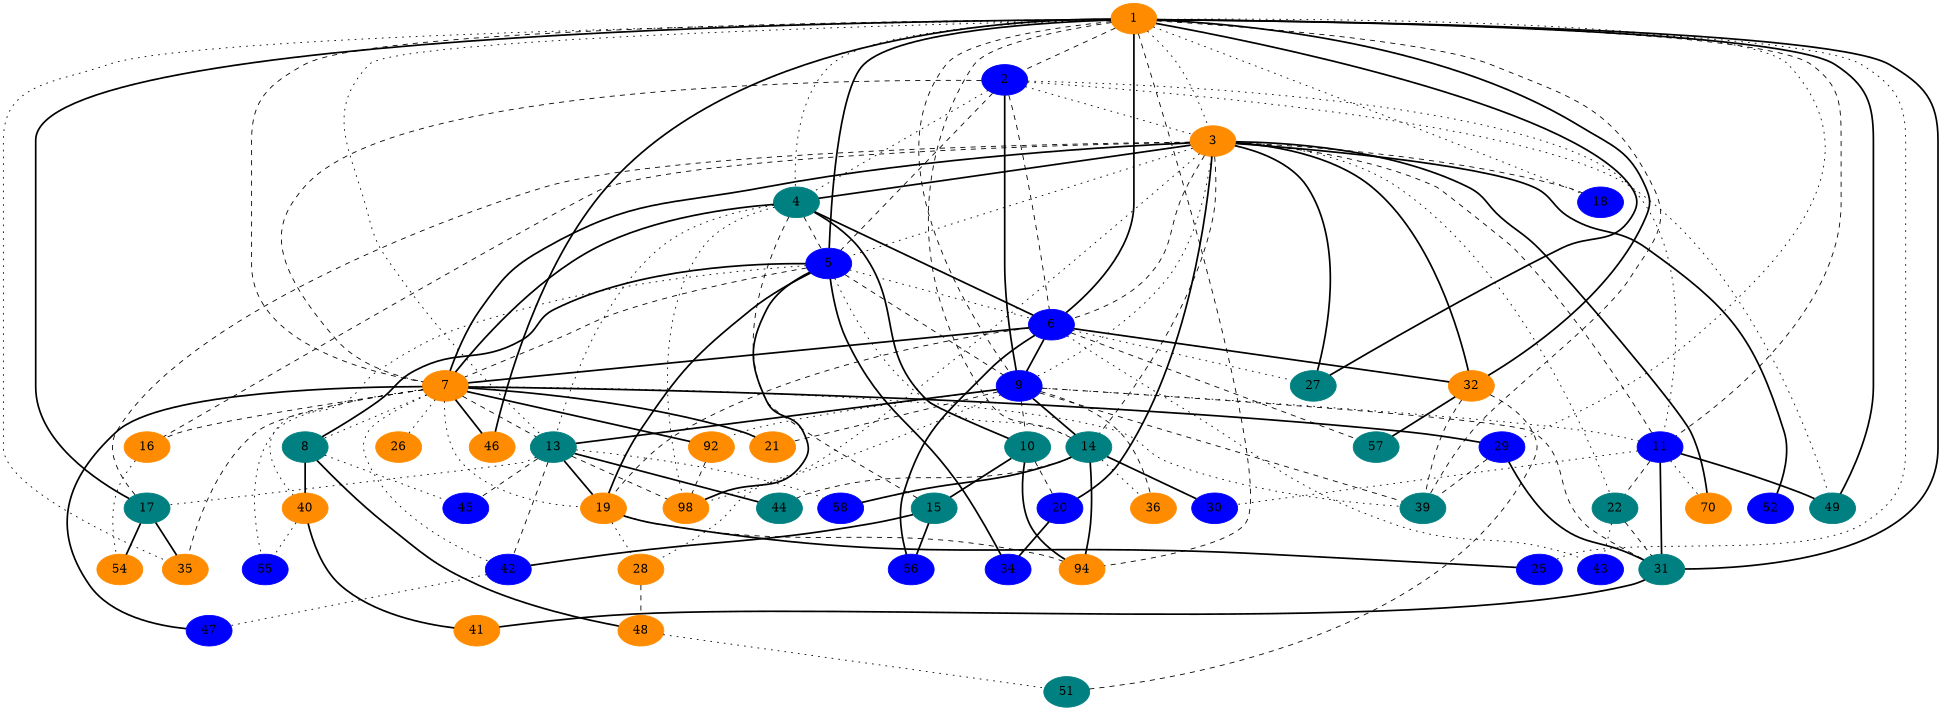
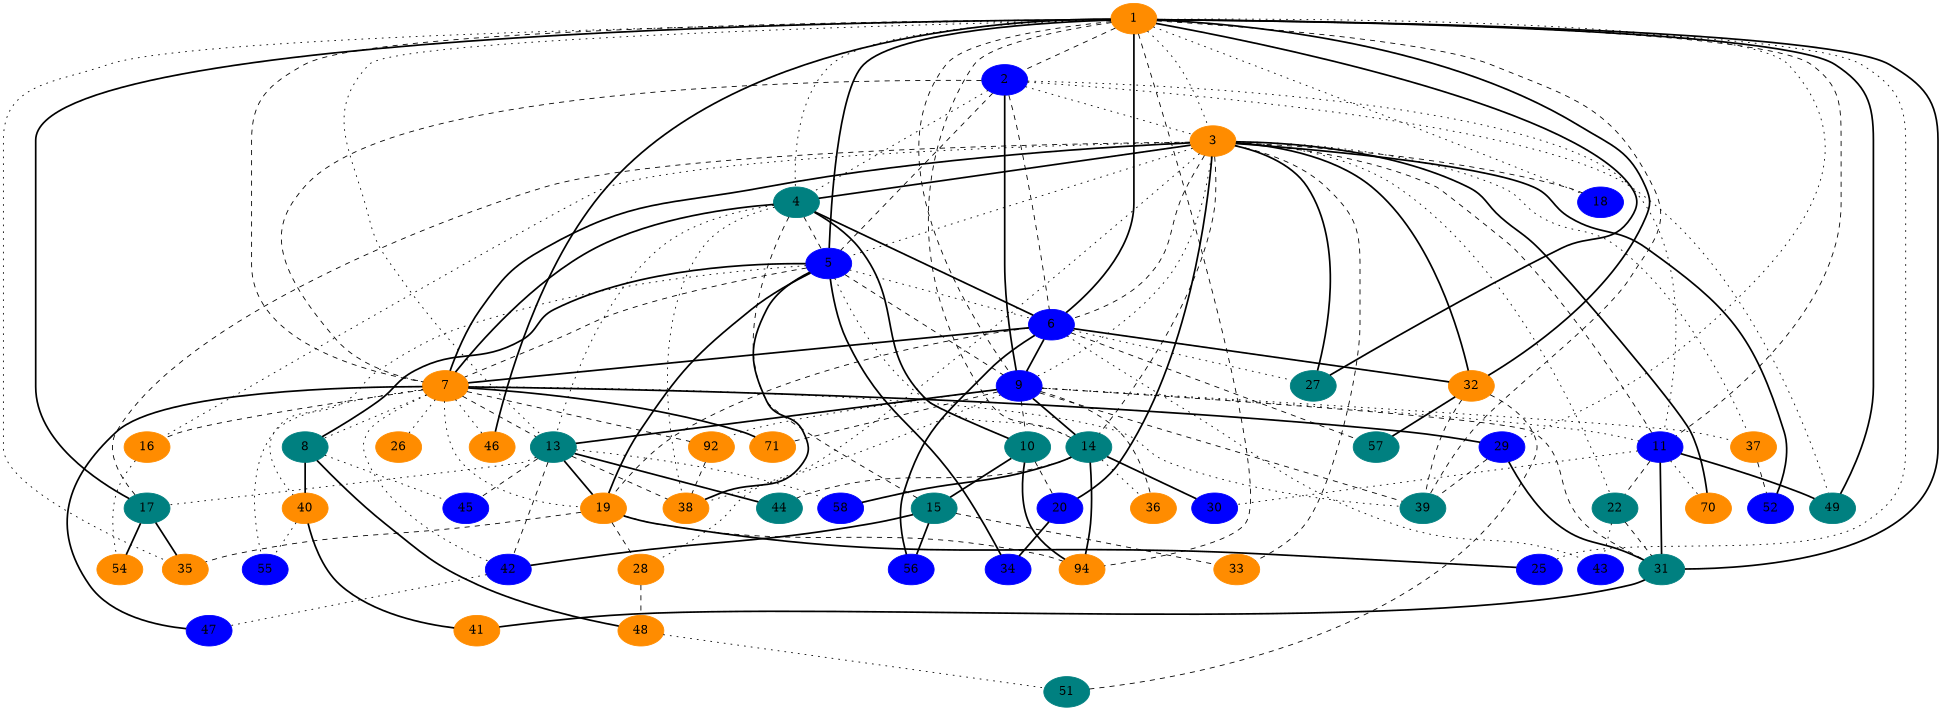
(645, 179) -> (645, 179)
(469, 417) -> (469, 417)
(579, 417) -> (579, 417)
(270, 424) -> (383, 534)
(773, 447) -> (773, 447)
none -> (1754, 447)
(686, 508) -> (686, 508)
(622, 539) -> (622, 539)
none -> (1237, 570)
